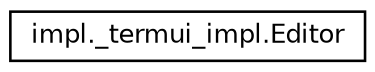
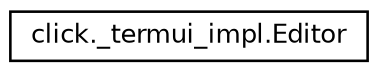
(188, 36) -> (189, 36)
